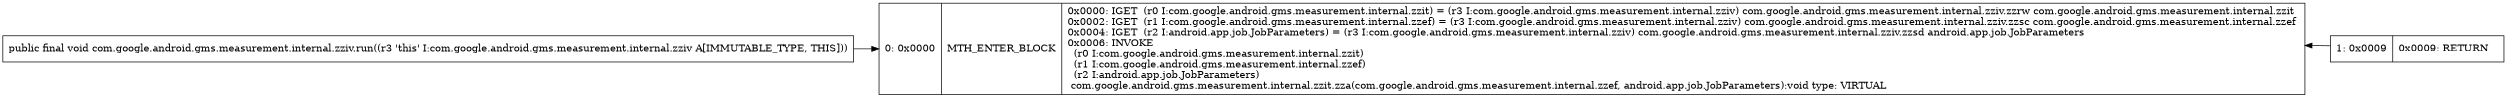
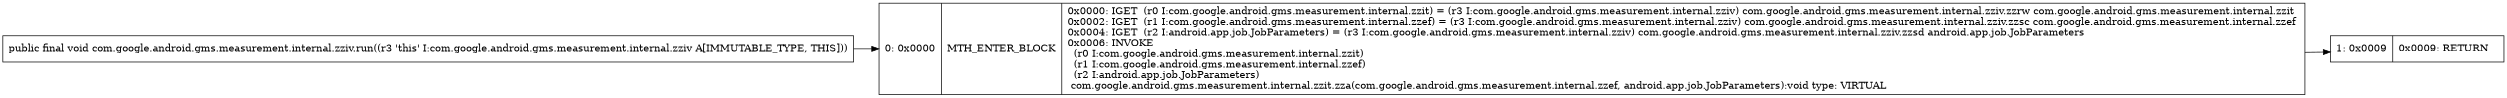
(2321, 46) -> (2314, 52)
